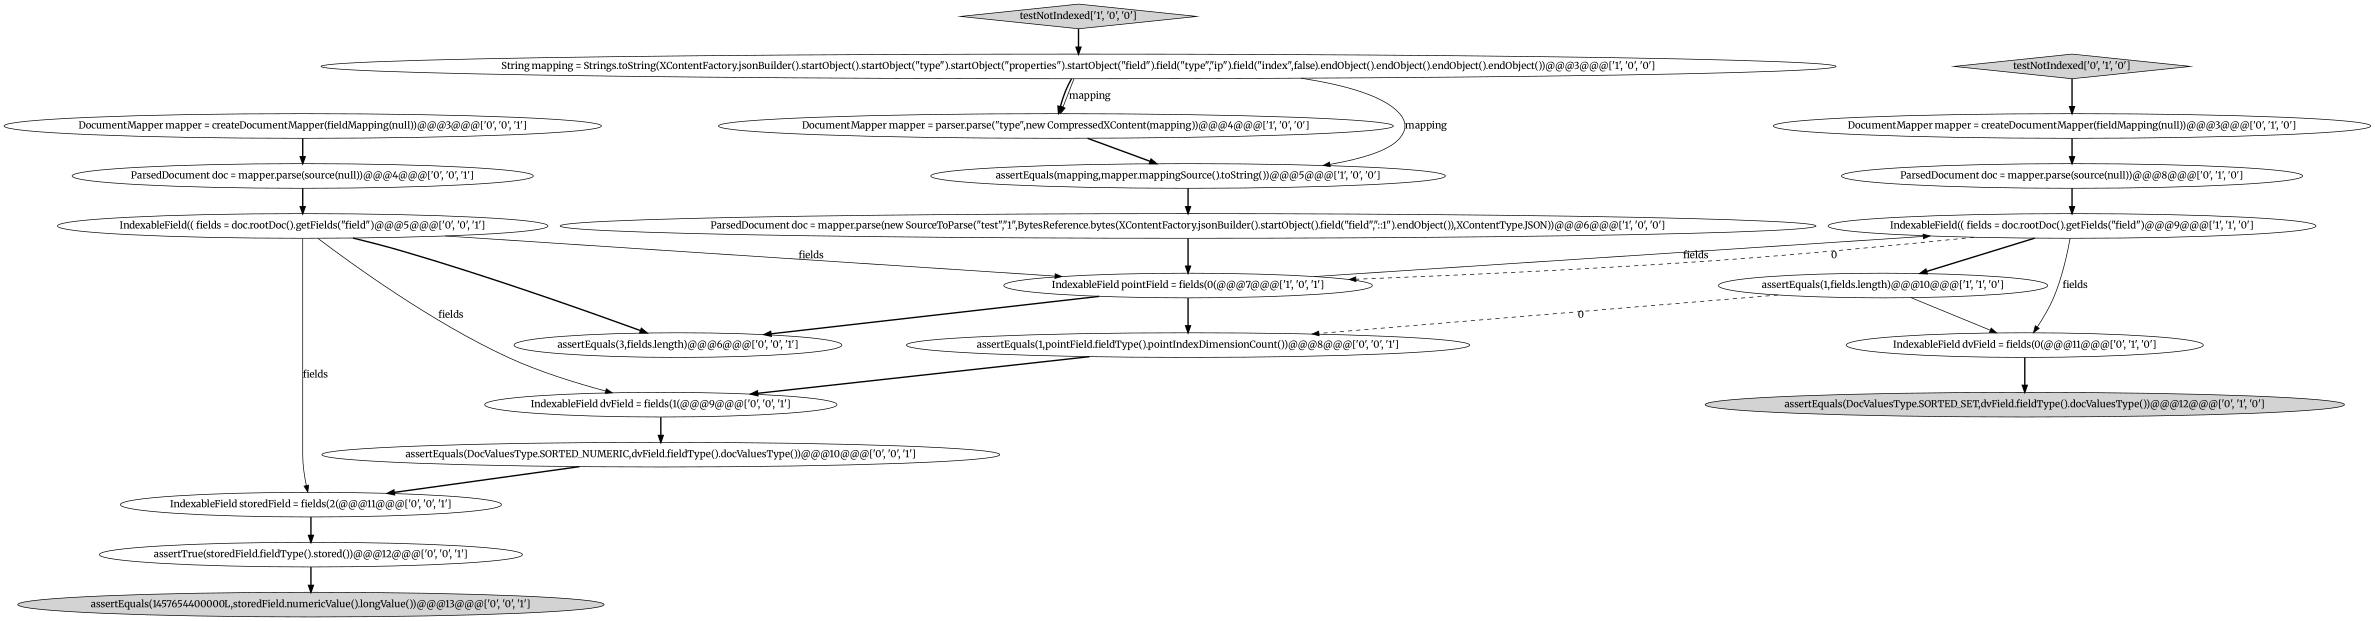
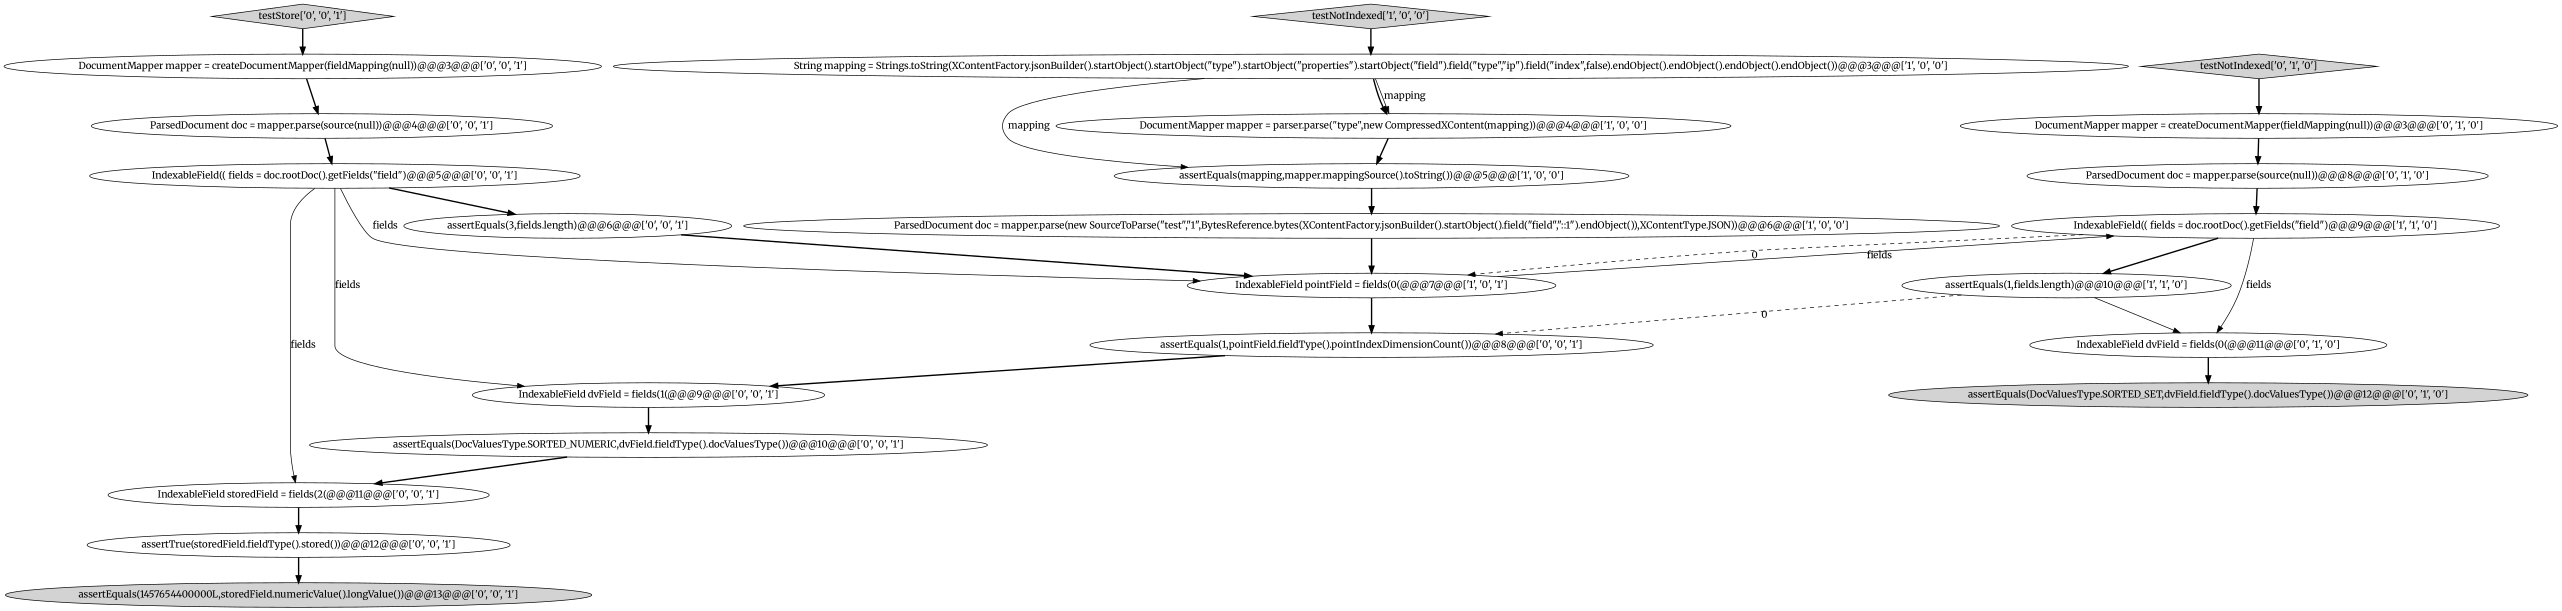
none -> (303, 16)
(935, 315) -> (963, 255)
